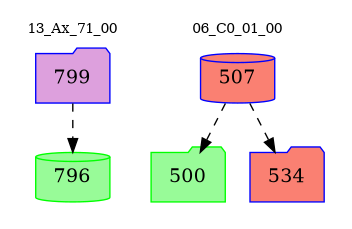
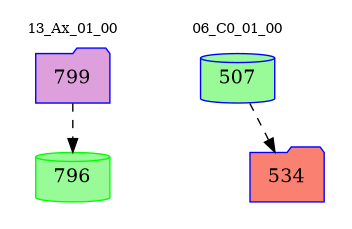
(73, 30) -> (73, 30)
(238, 78) -> (238, 78)
(188, 177) -> none
